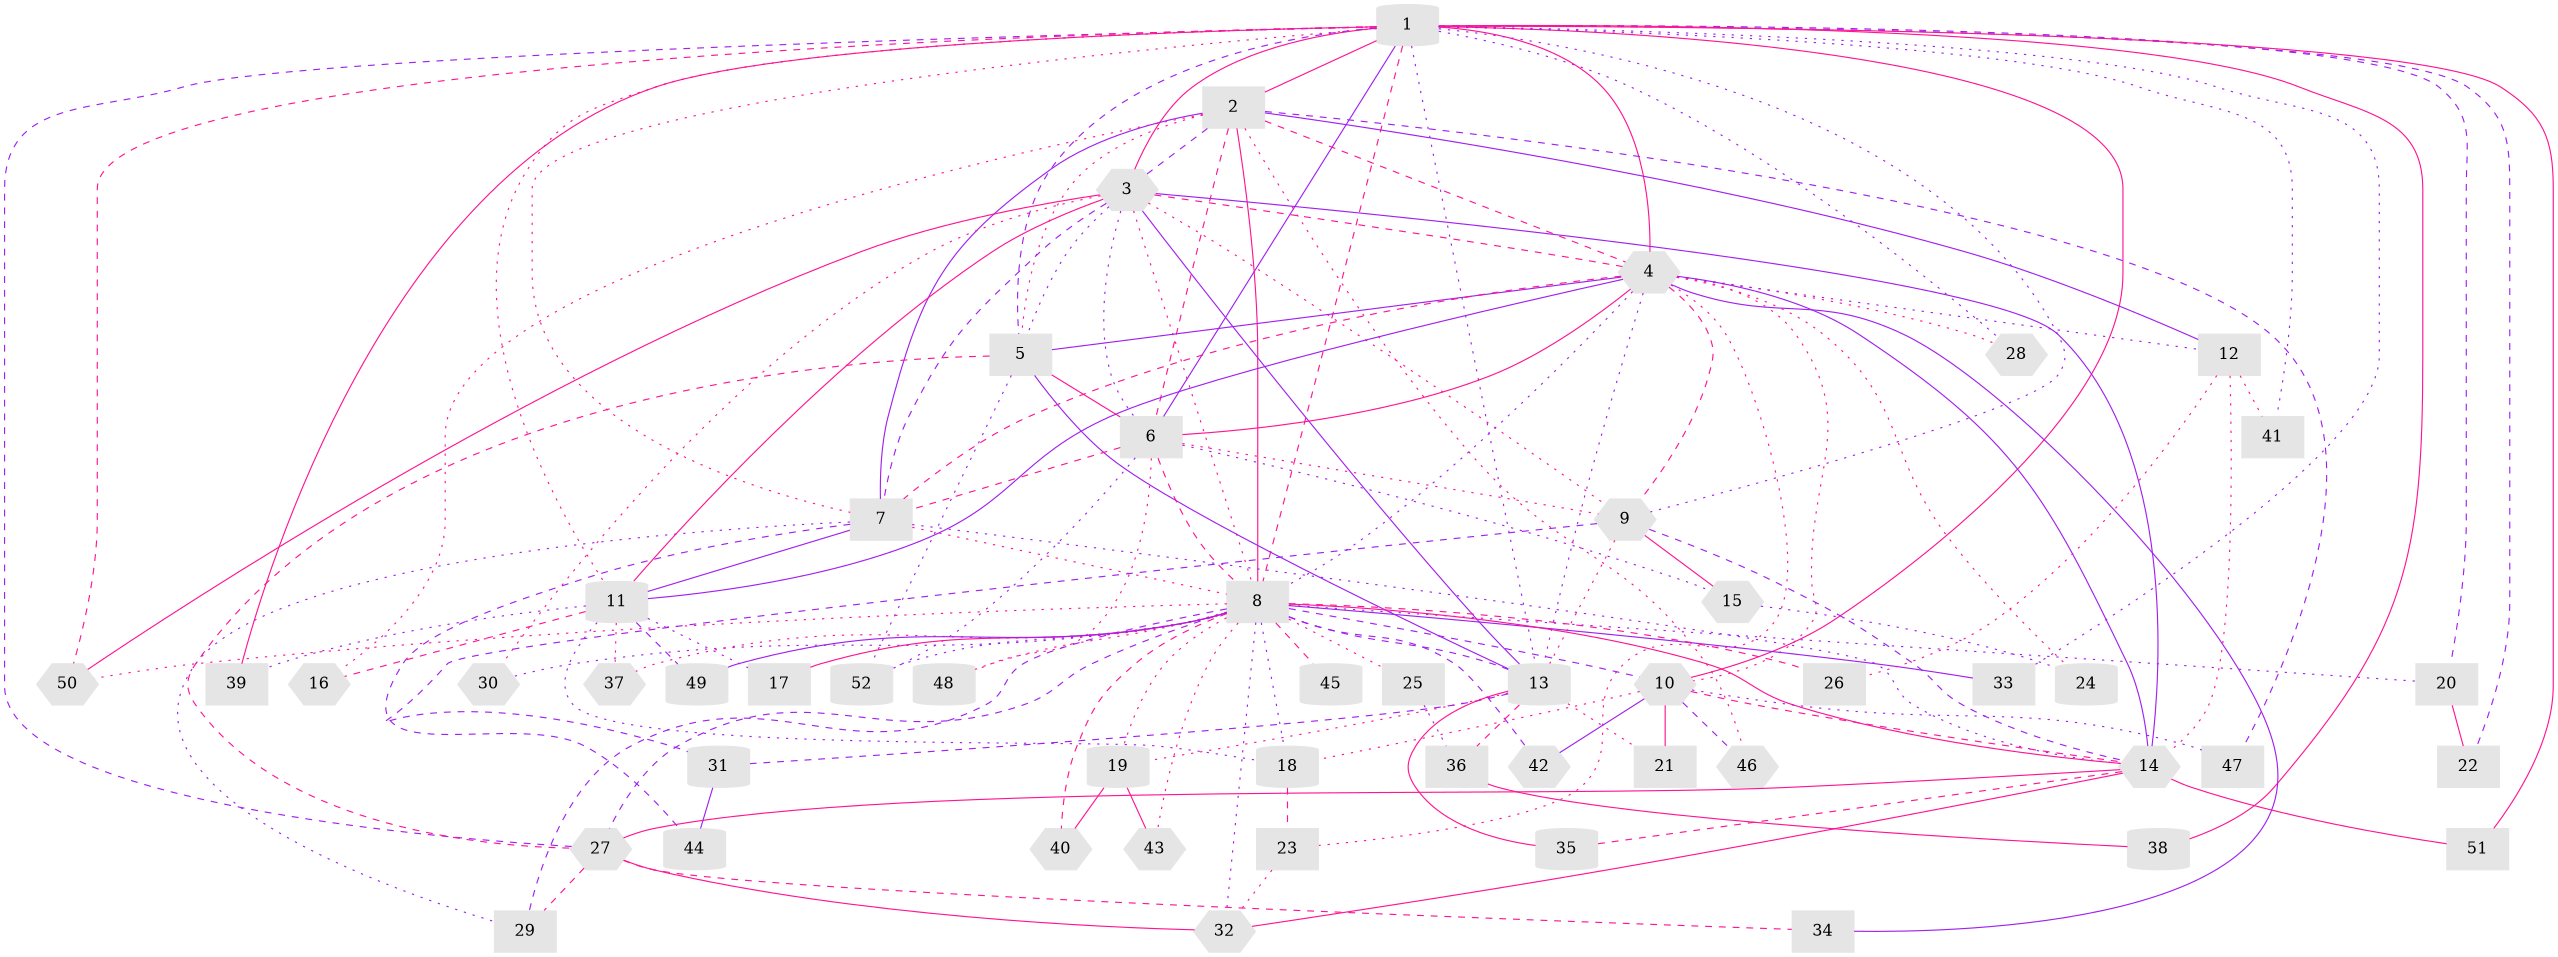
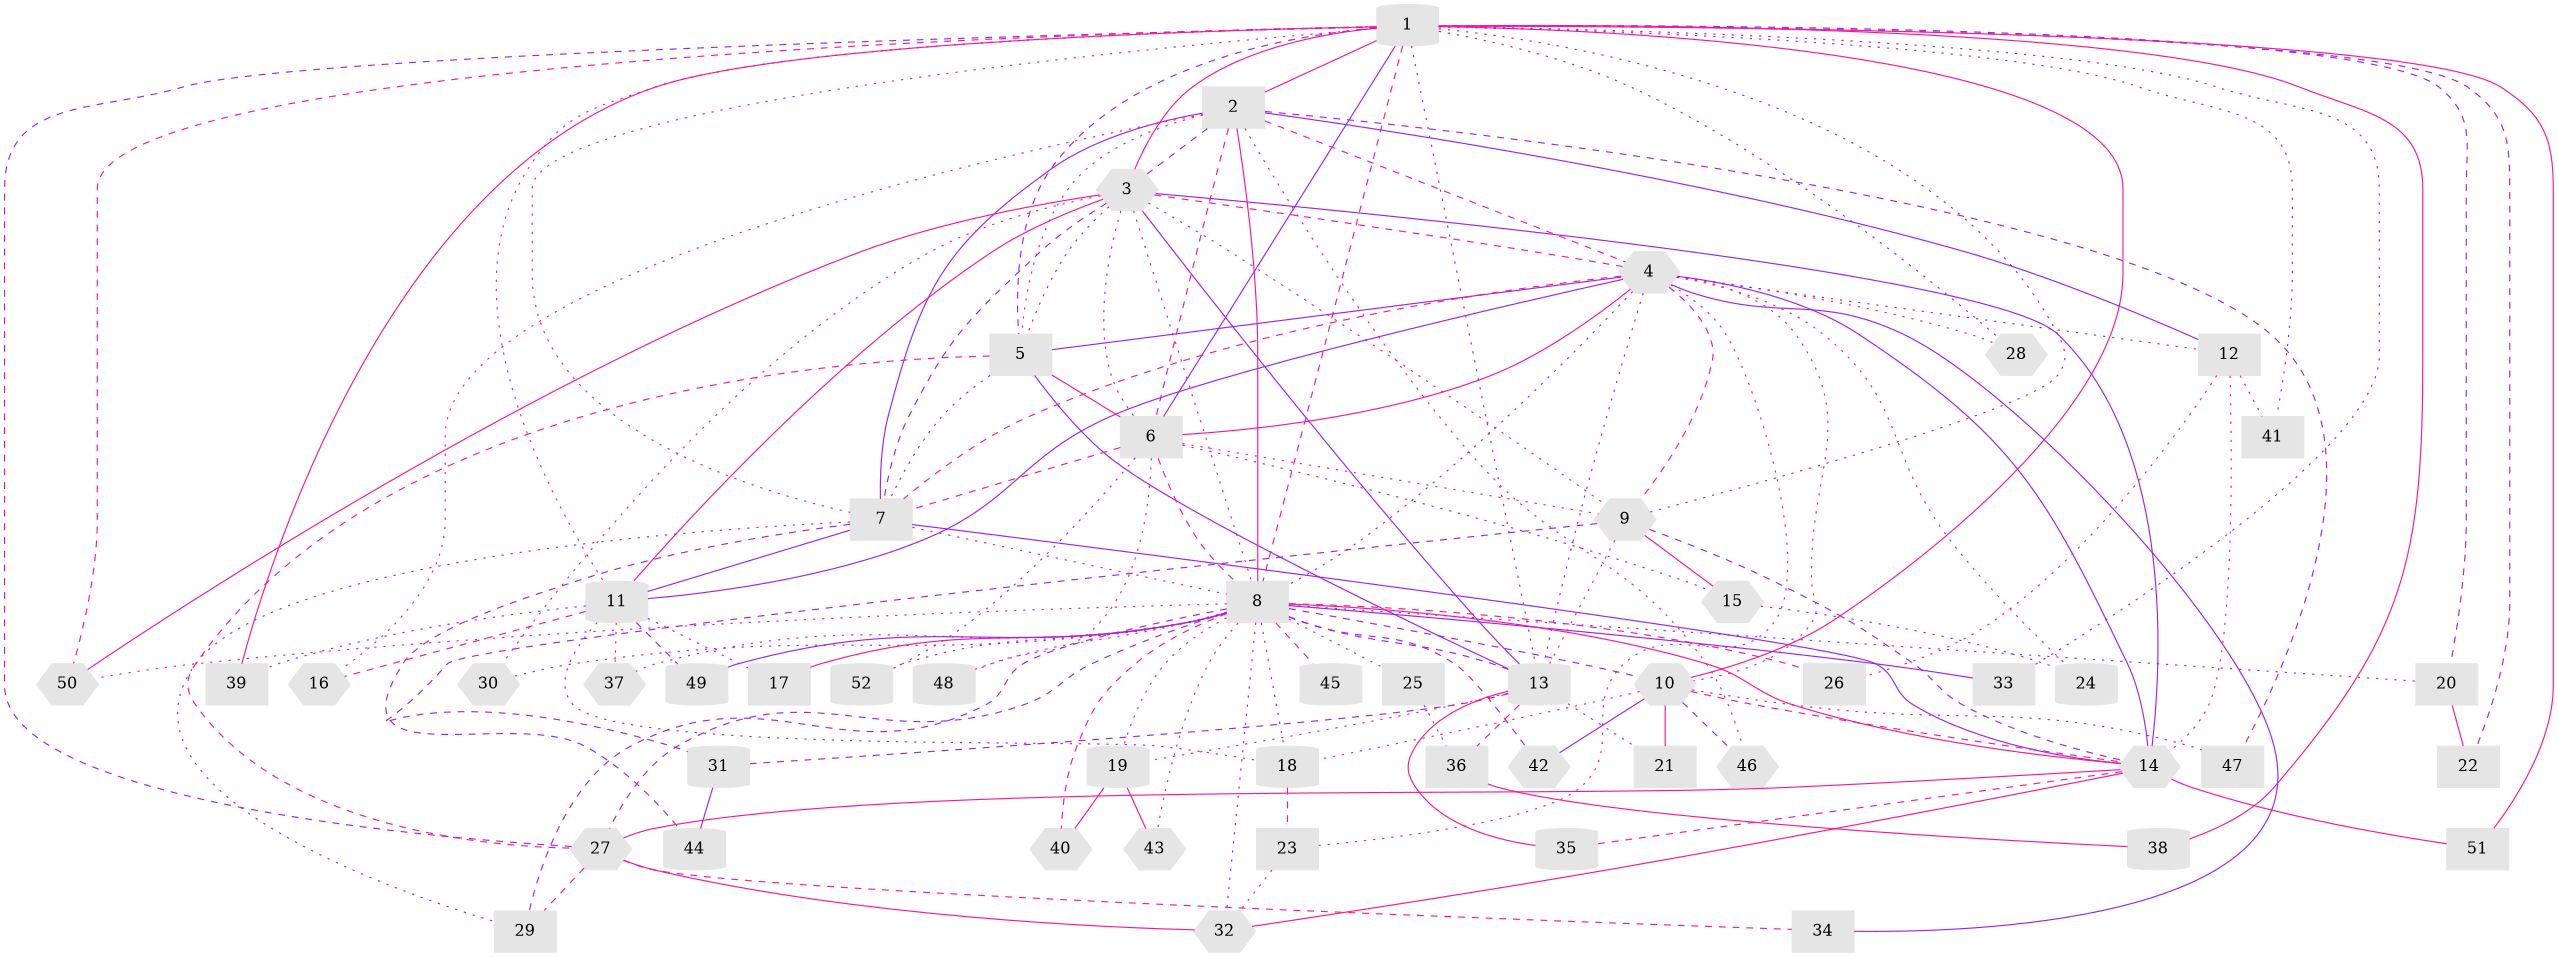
(1601, 86) -> none
(941, 519) -> (931, 430)
(1500, 602) -> (1500, 602)
